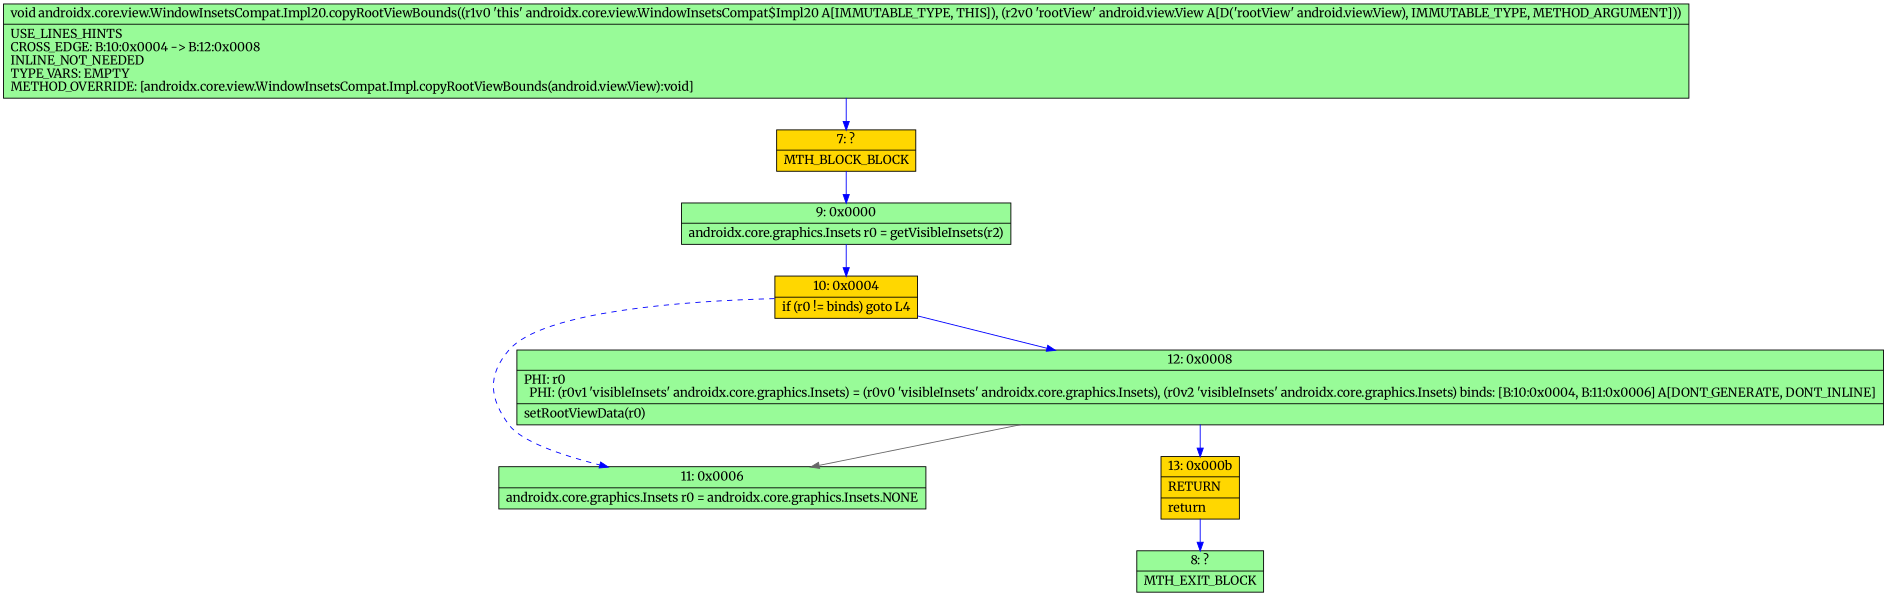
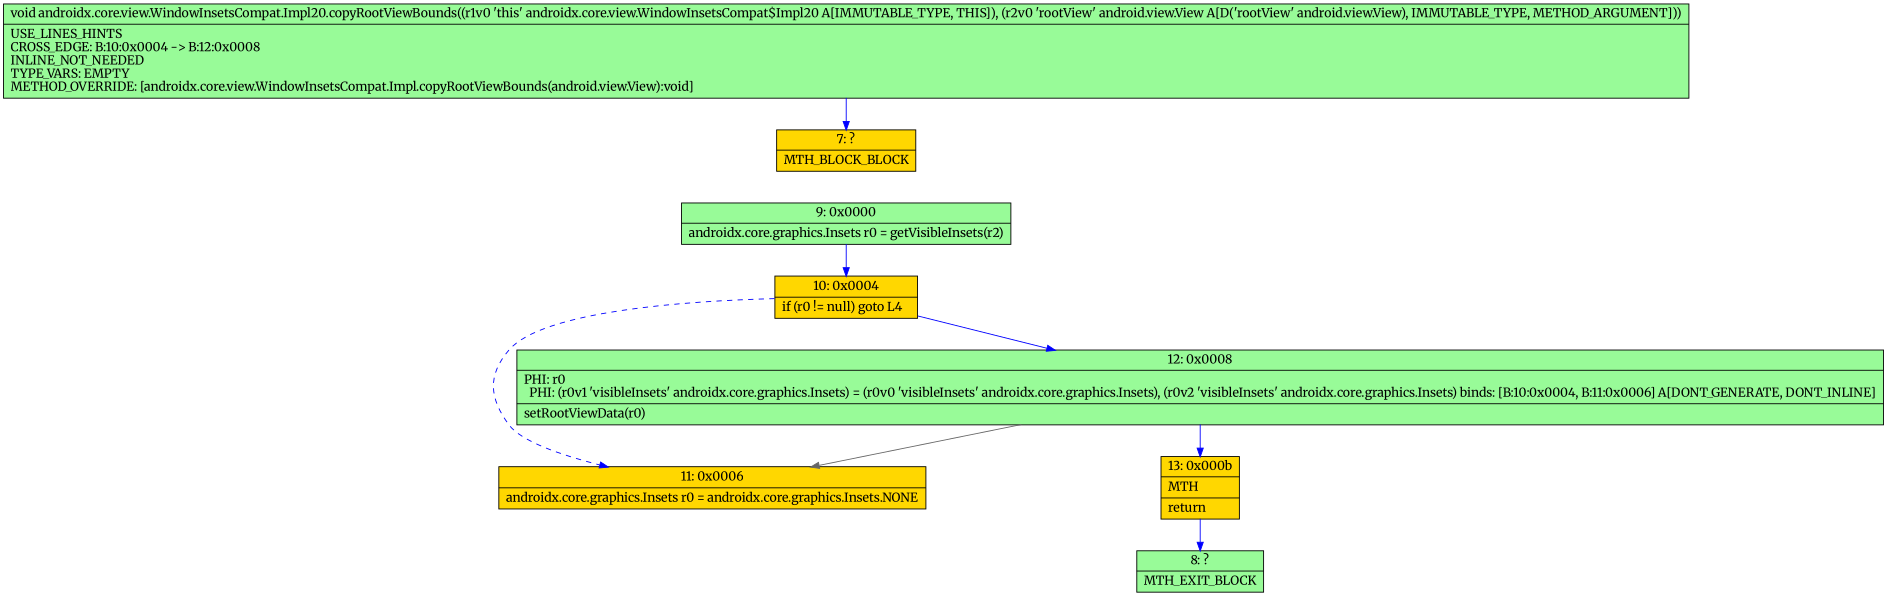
(846, 183) -> none
(846, 307) -> (842, 307)
(1194, 487) -> (1183, 487)
(712, 488) -> (712, 488)
